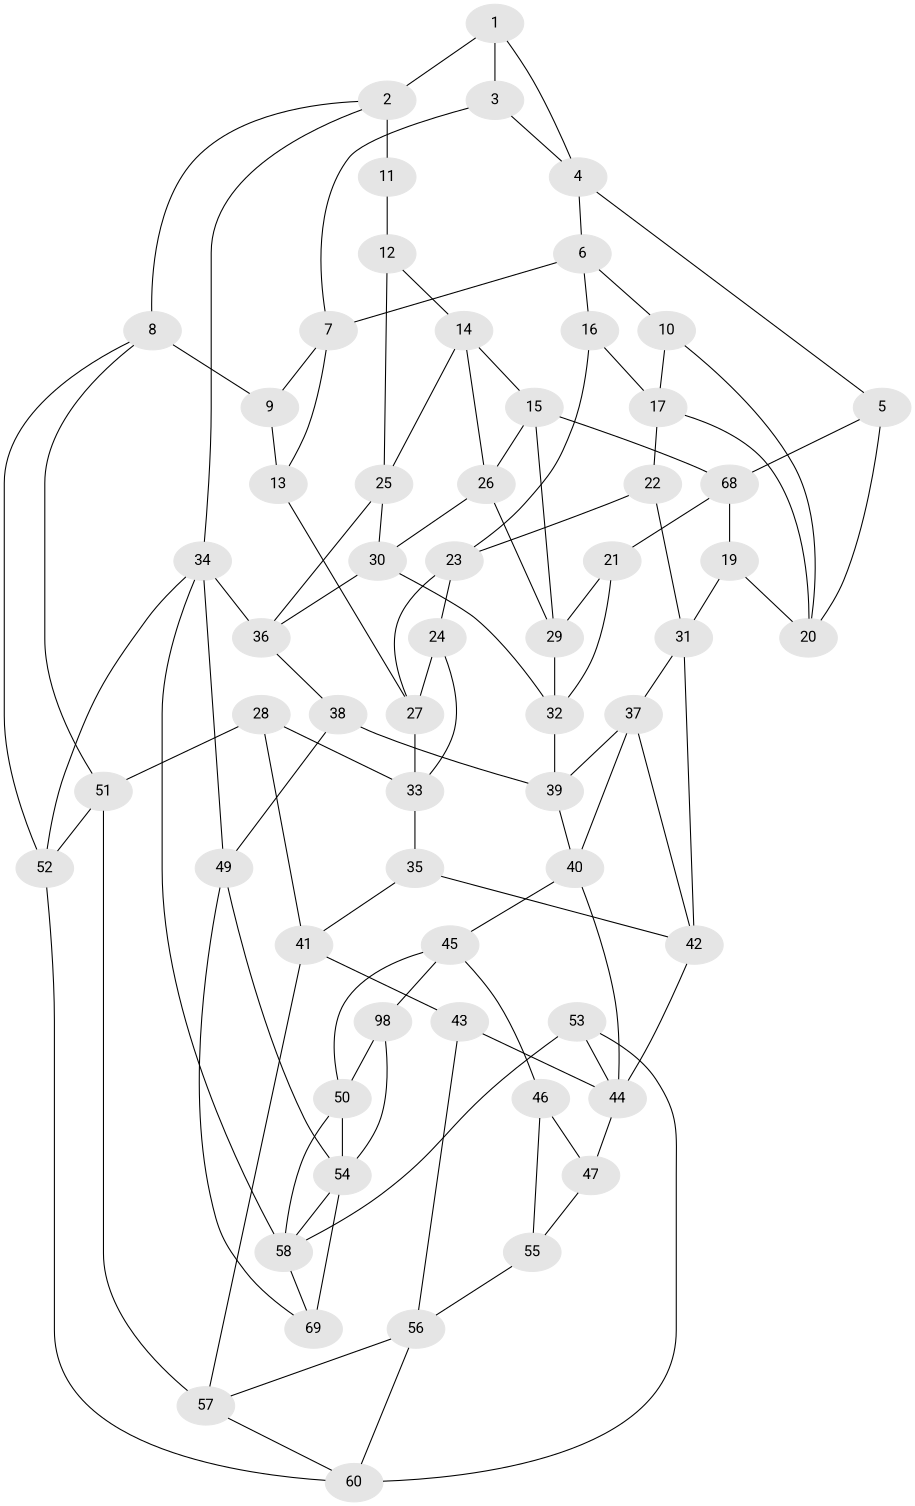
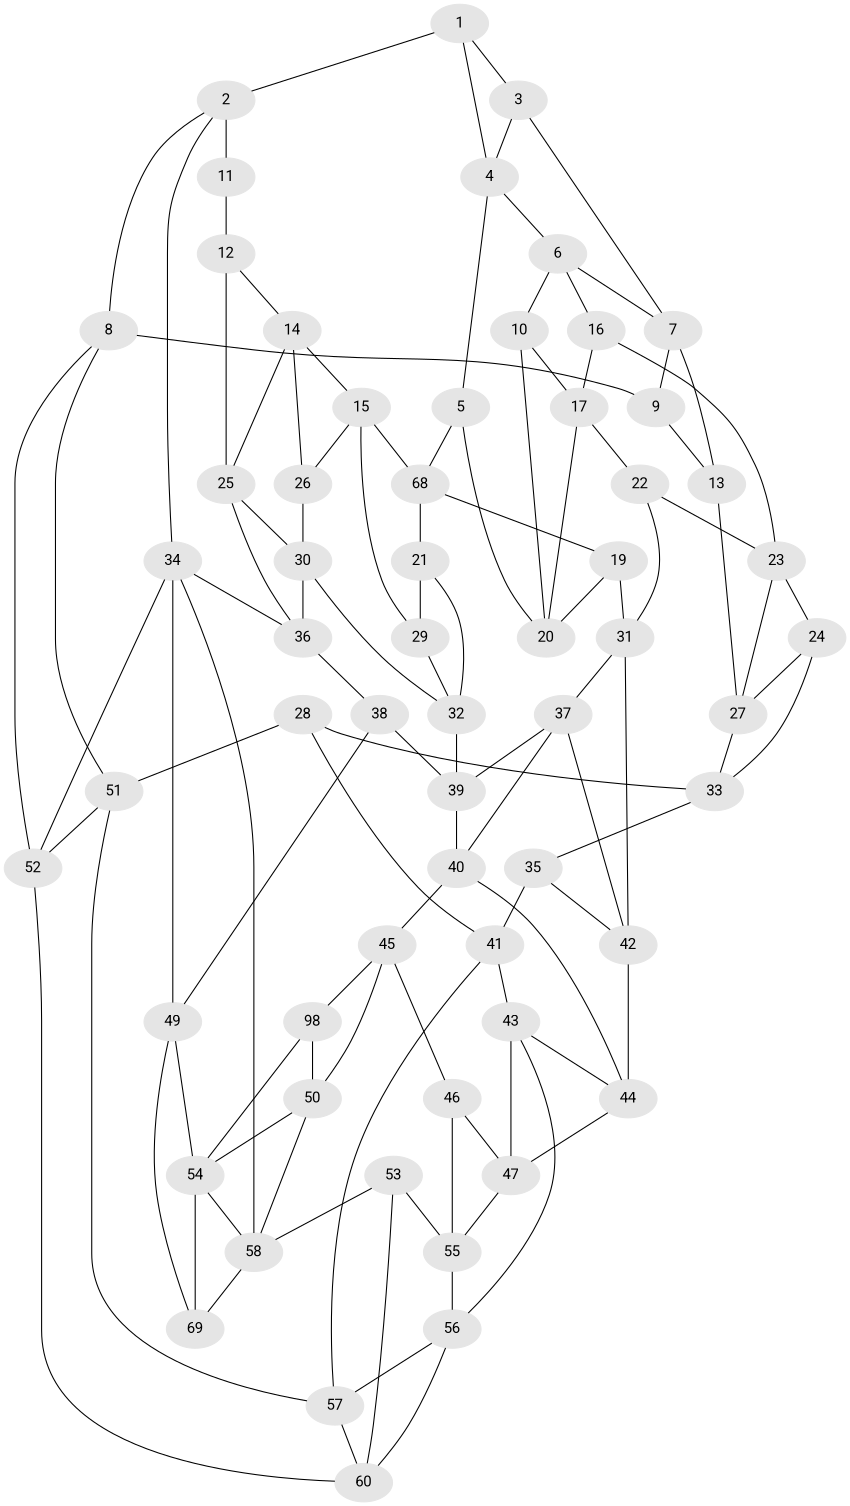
(521, 561) -> none
(597, 1060) -> (423, 1214)
none -> (511, 1099)
